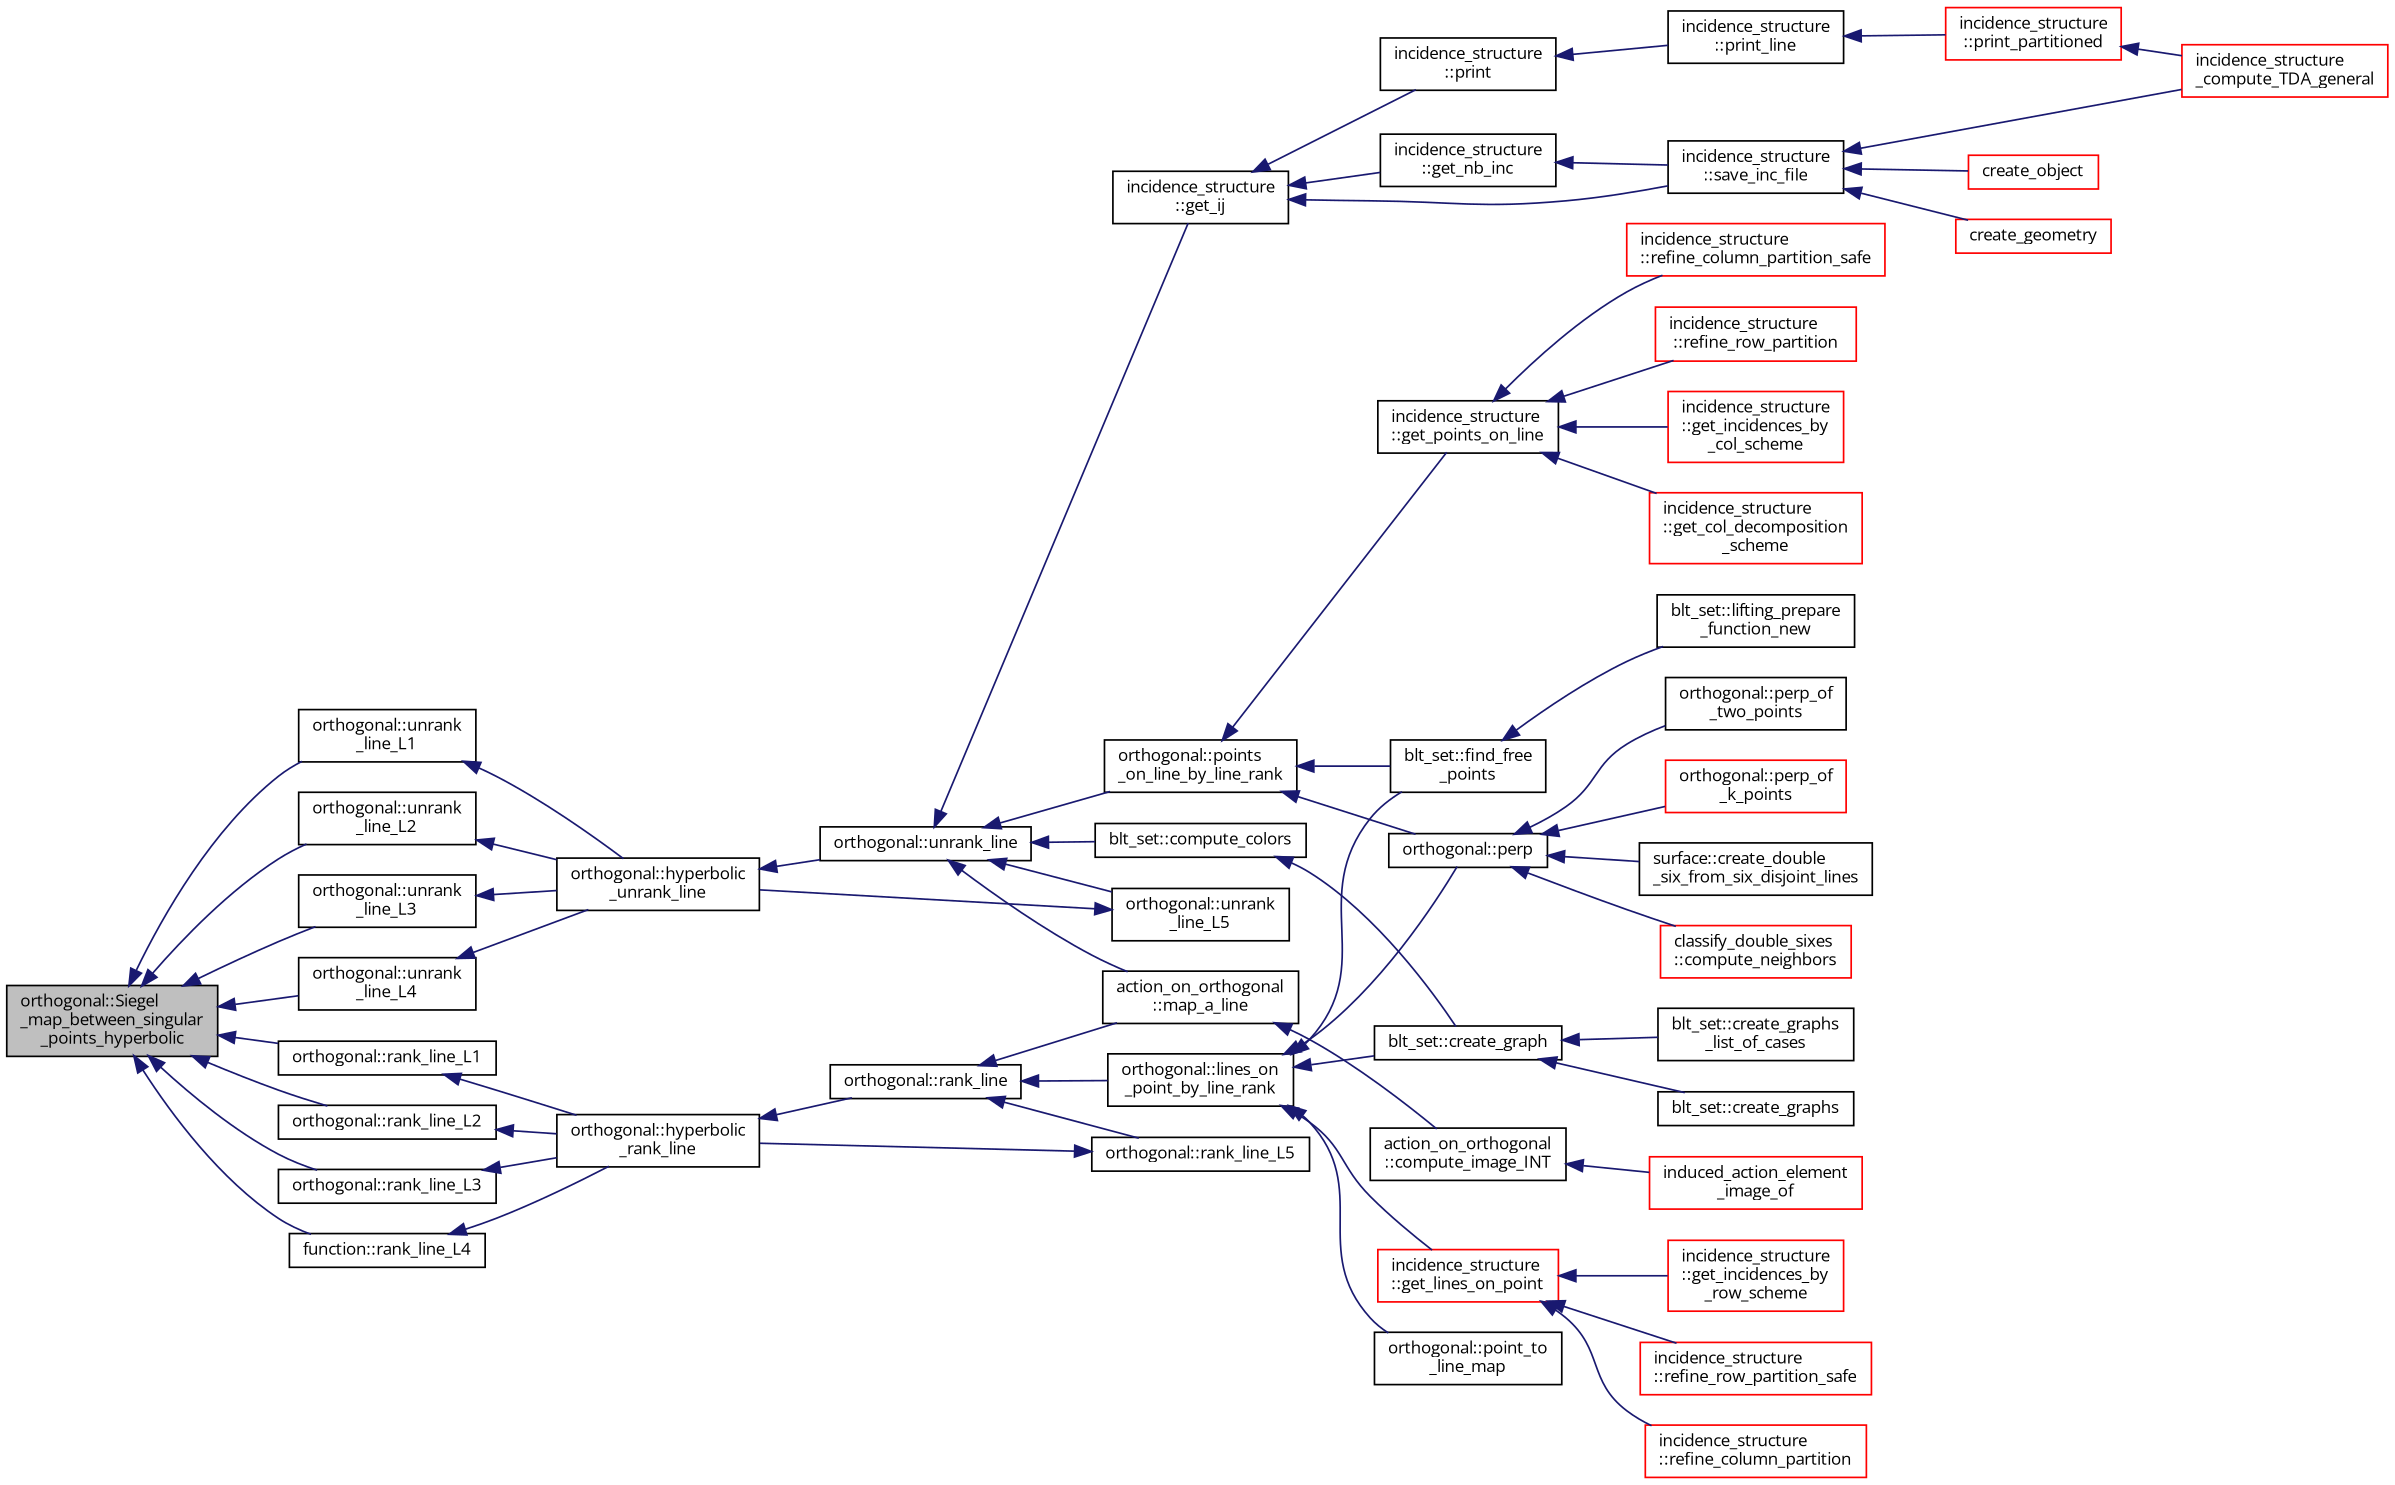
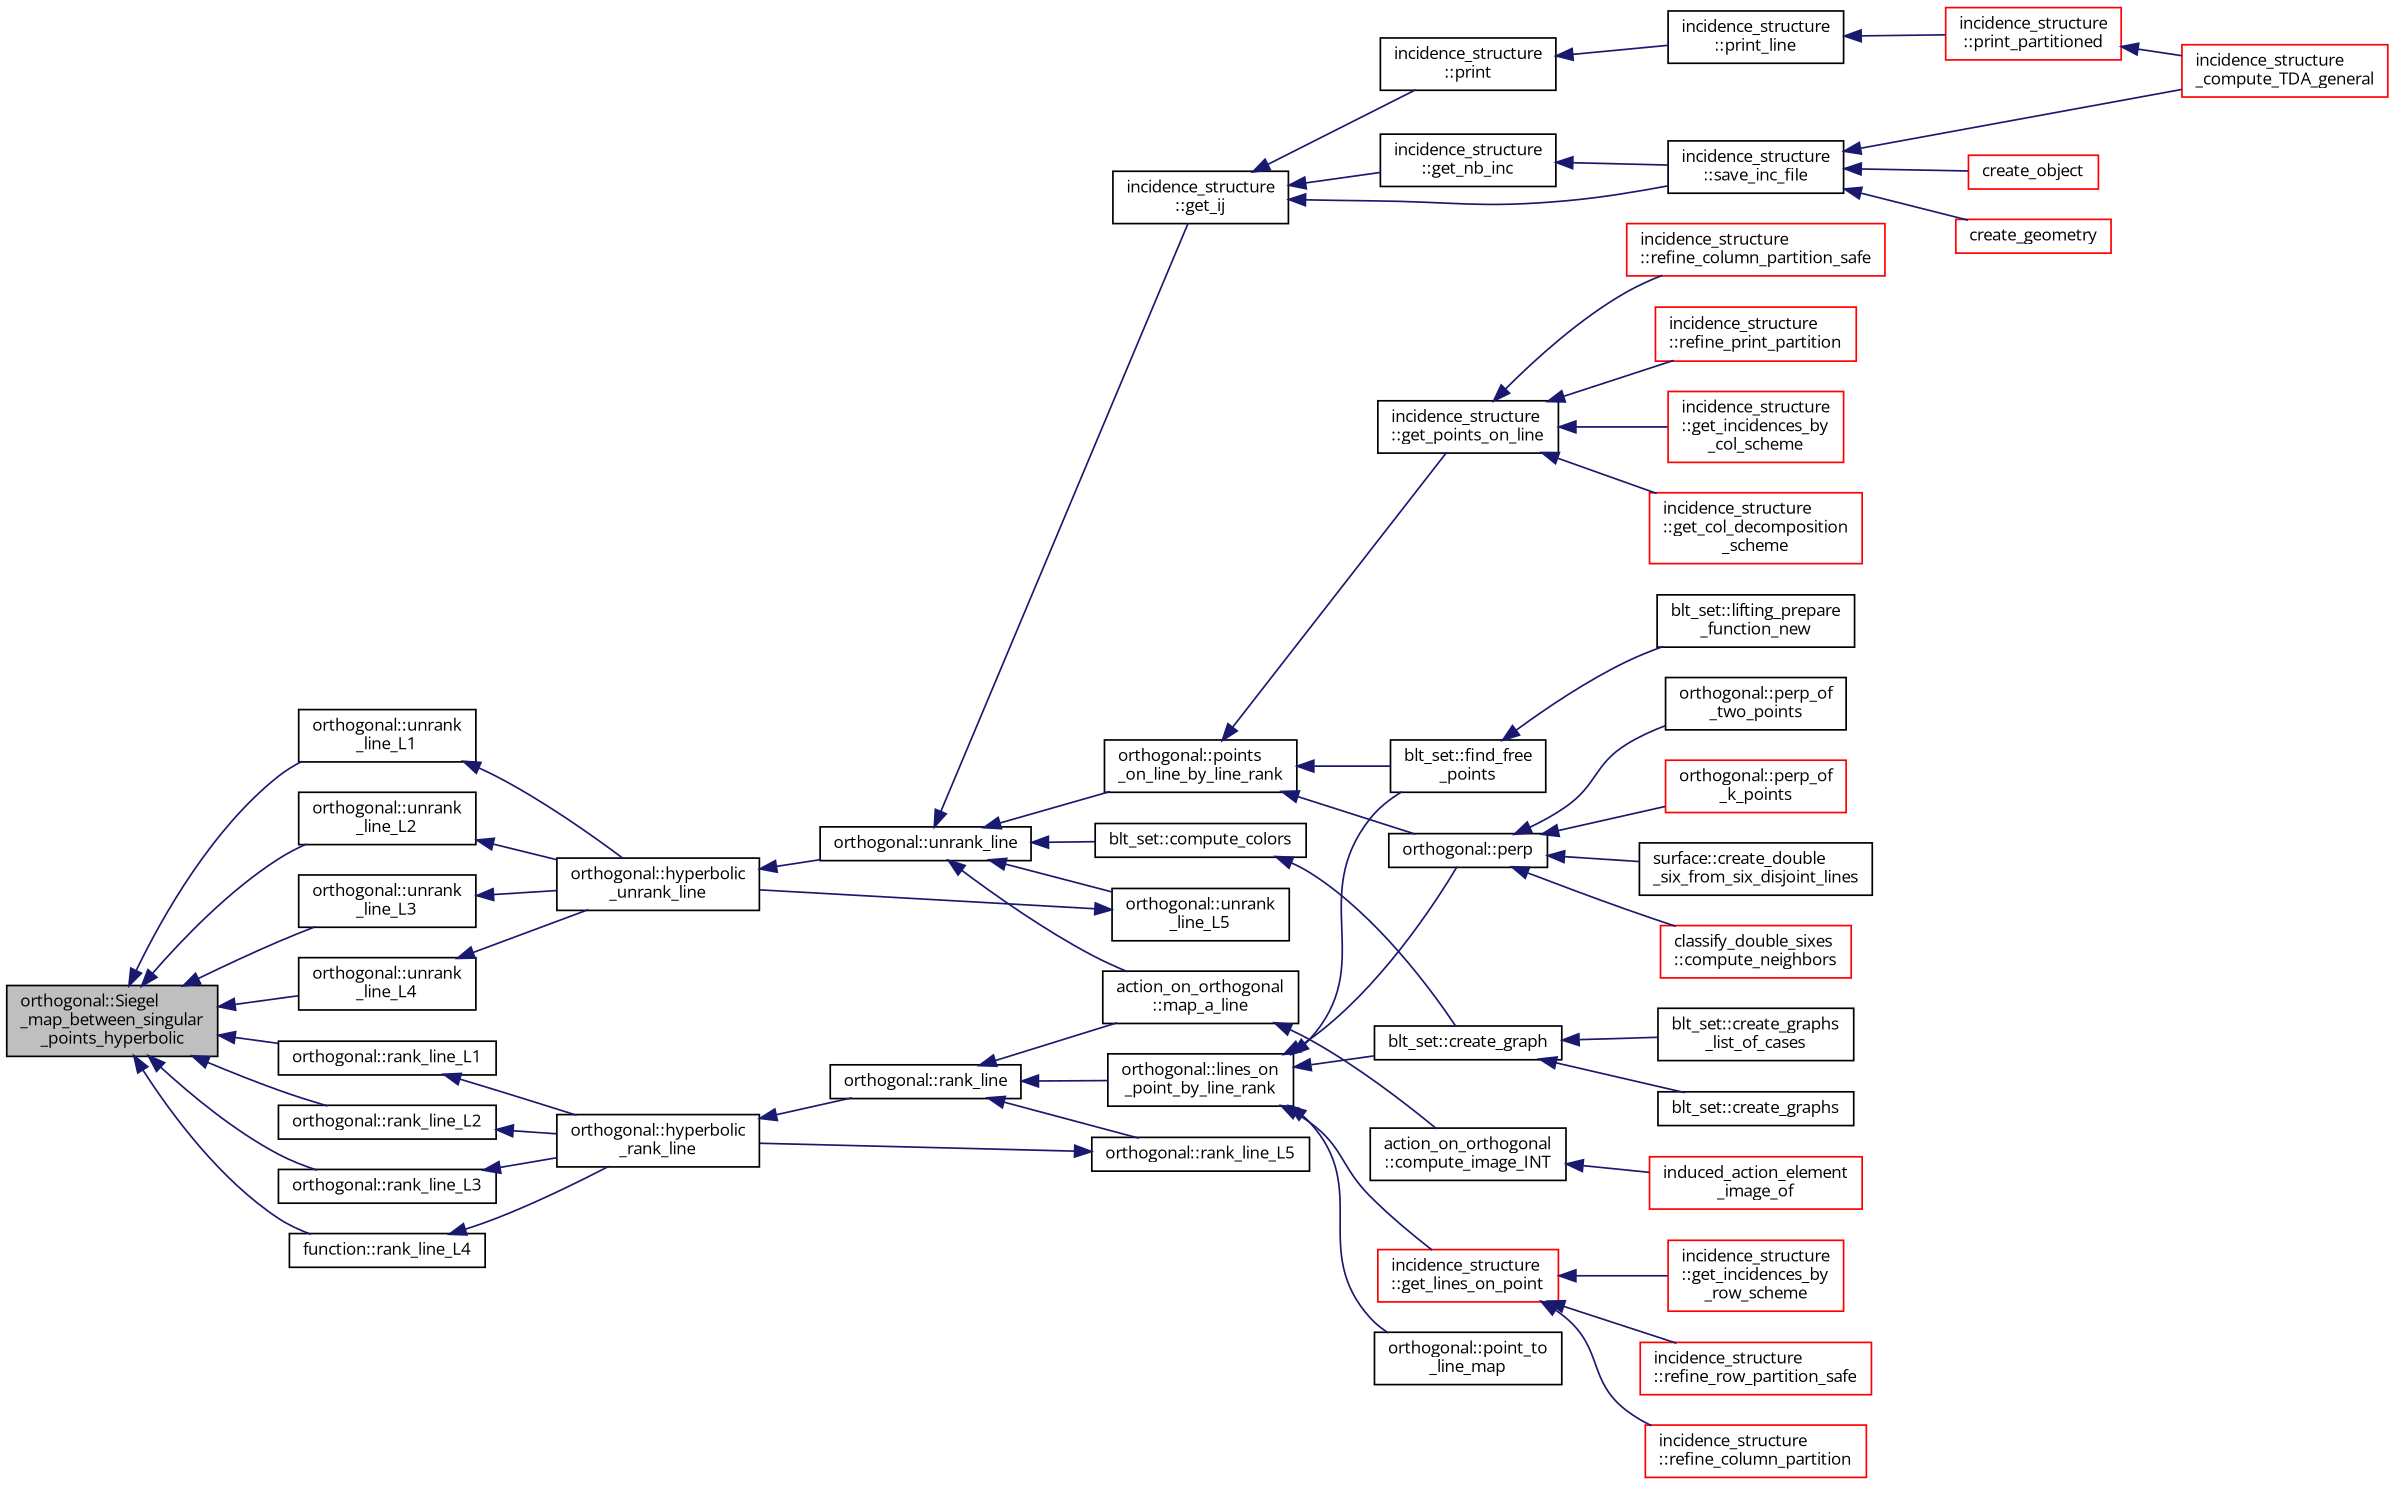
(1756, 334) -> (1756, 334)
